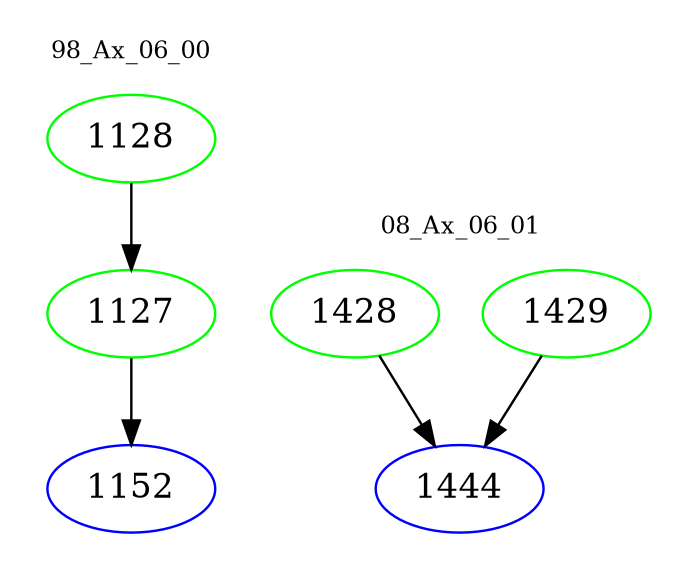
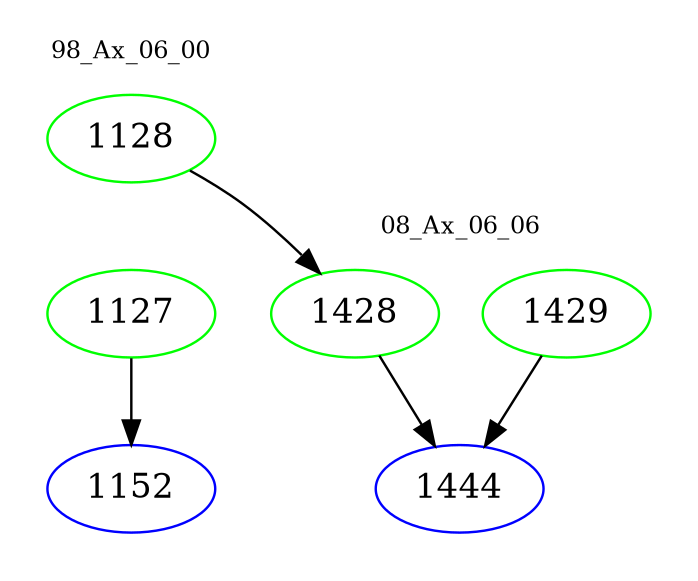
(131, 214) -> (268, 224)
(461, 227) -> (461, 227)
